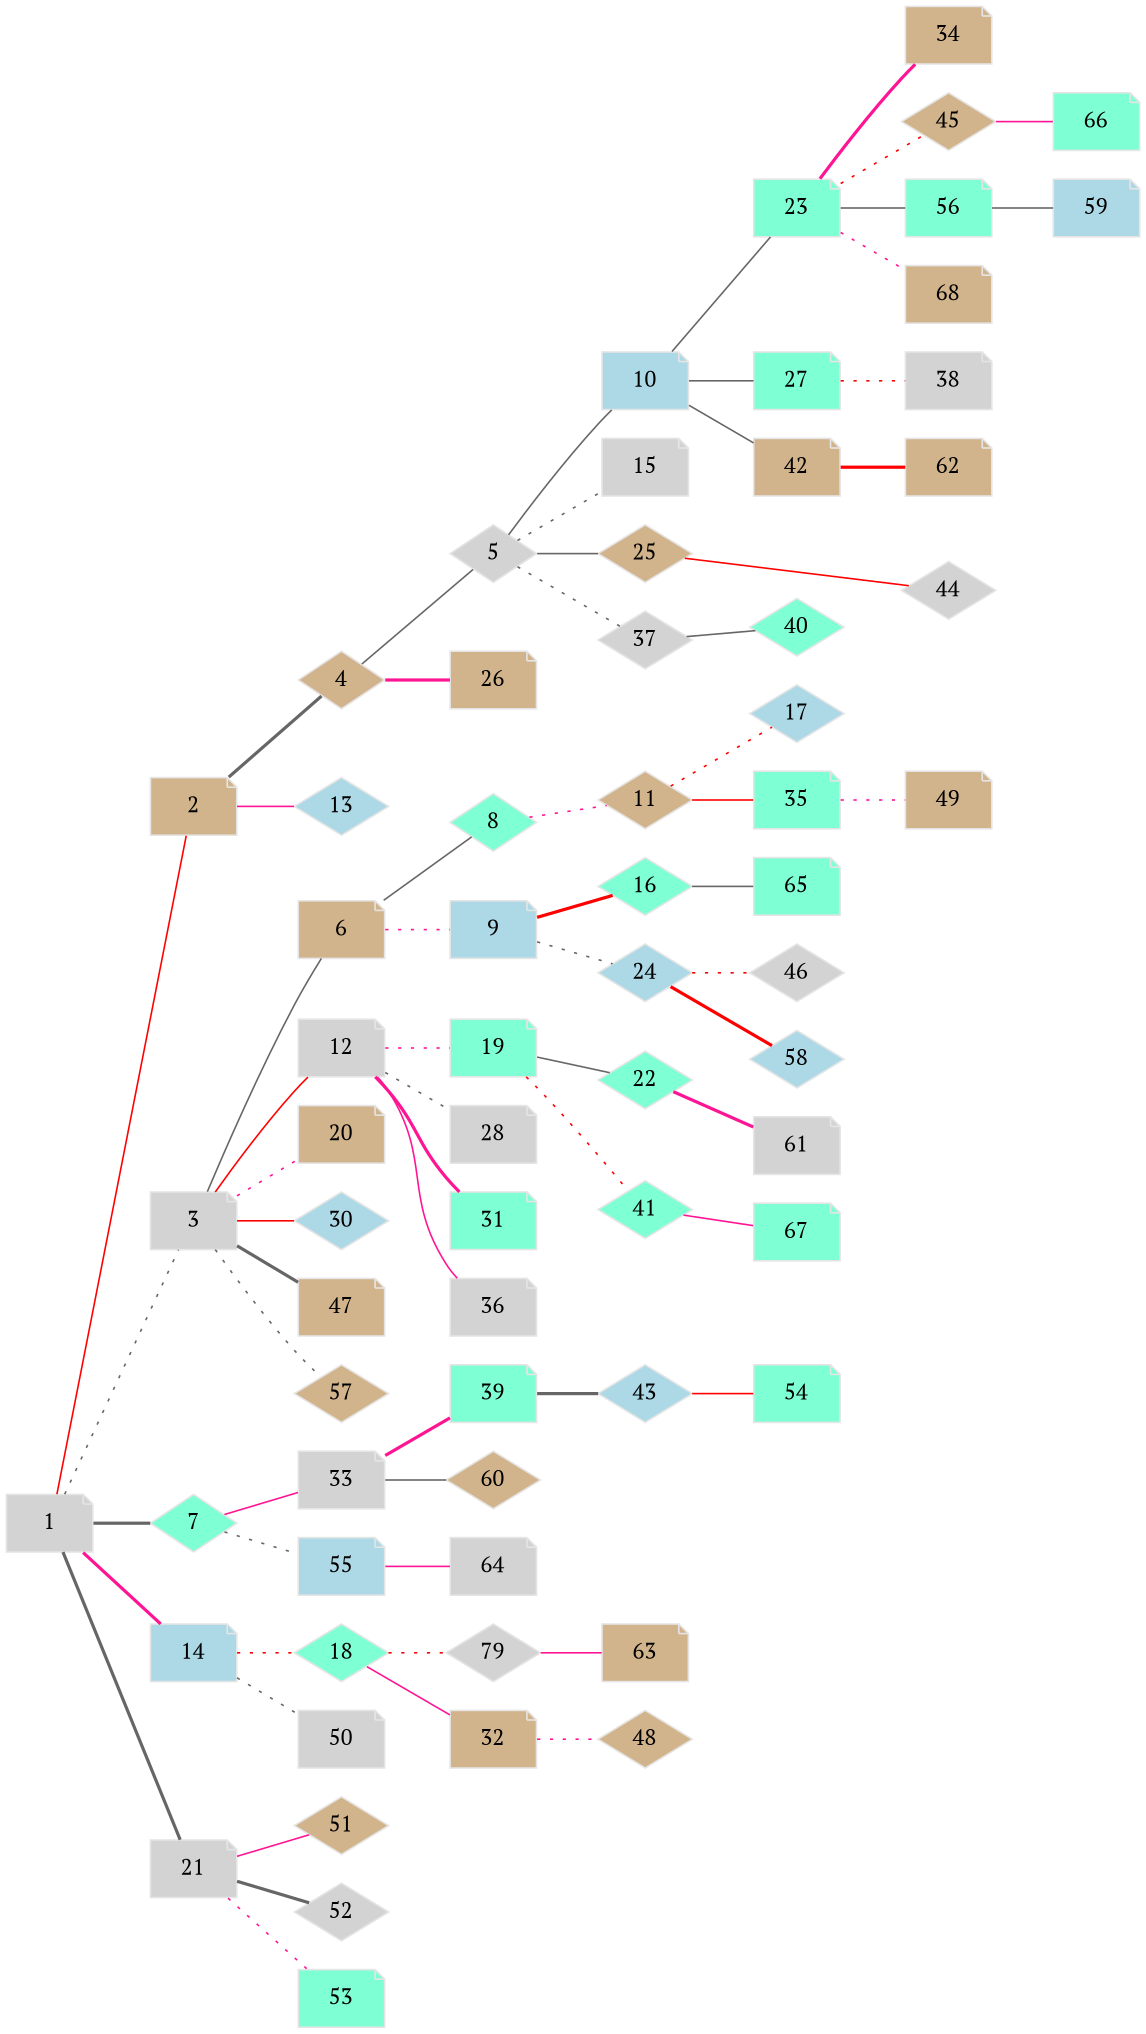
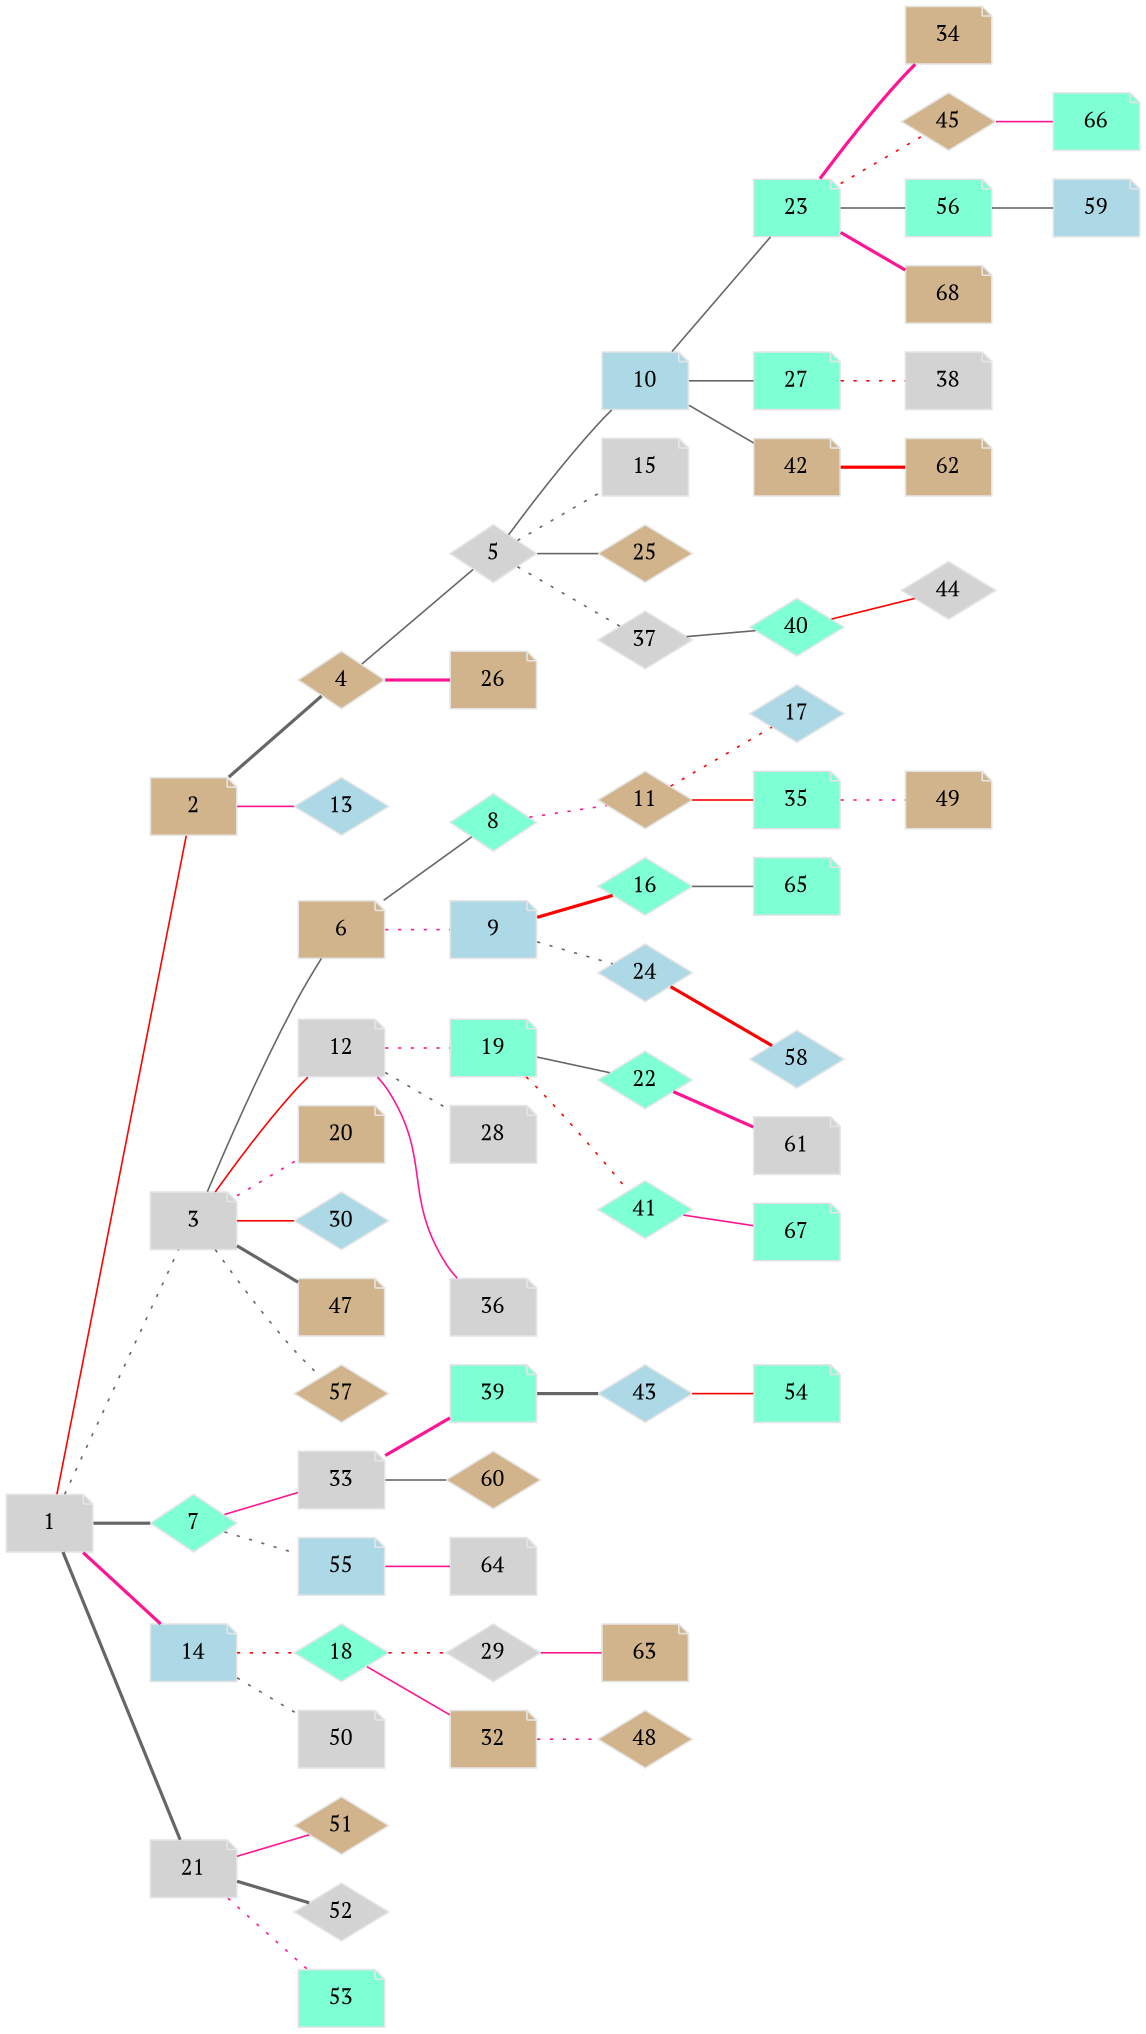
(873, 251) -> (873, 251)
(797, 572) -> (873, 609)
(797, 973) -> none
(493, 1221) -> none
(493, 1653) -> (493, 1653)
